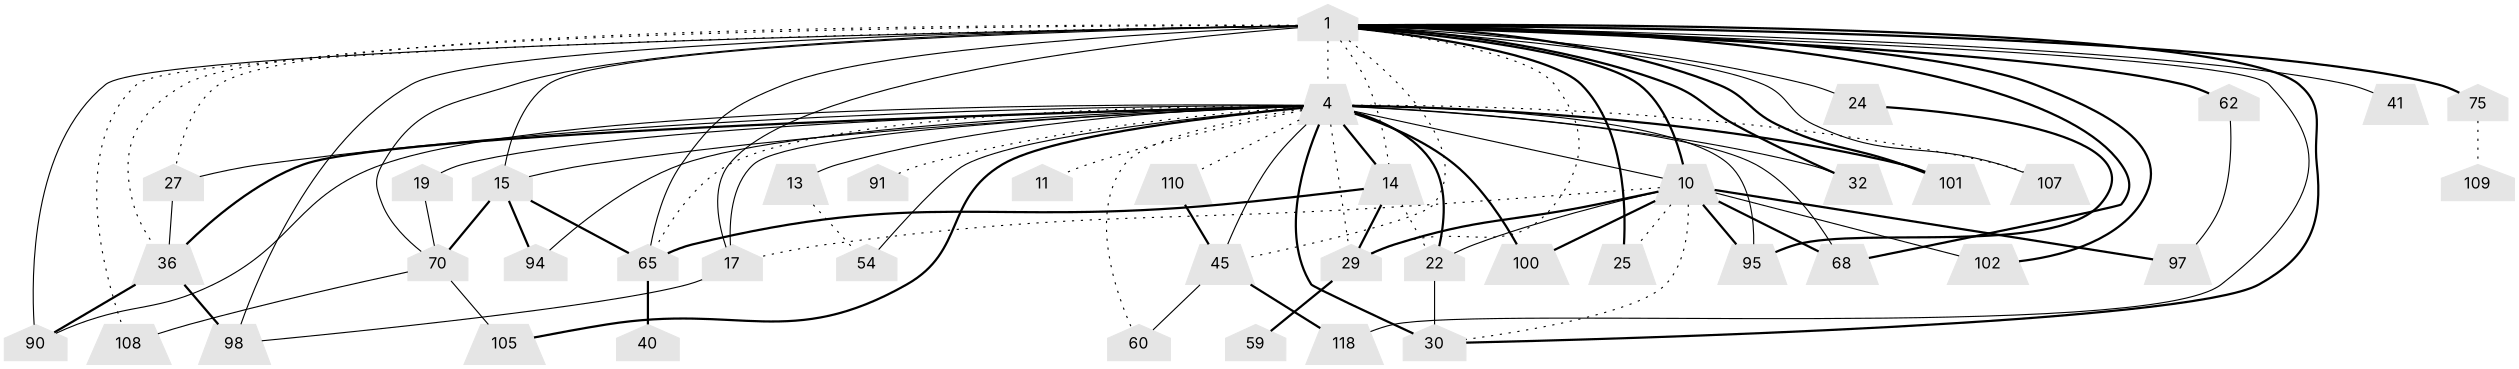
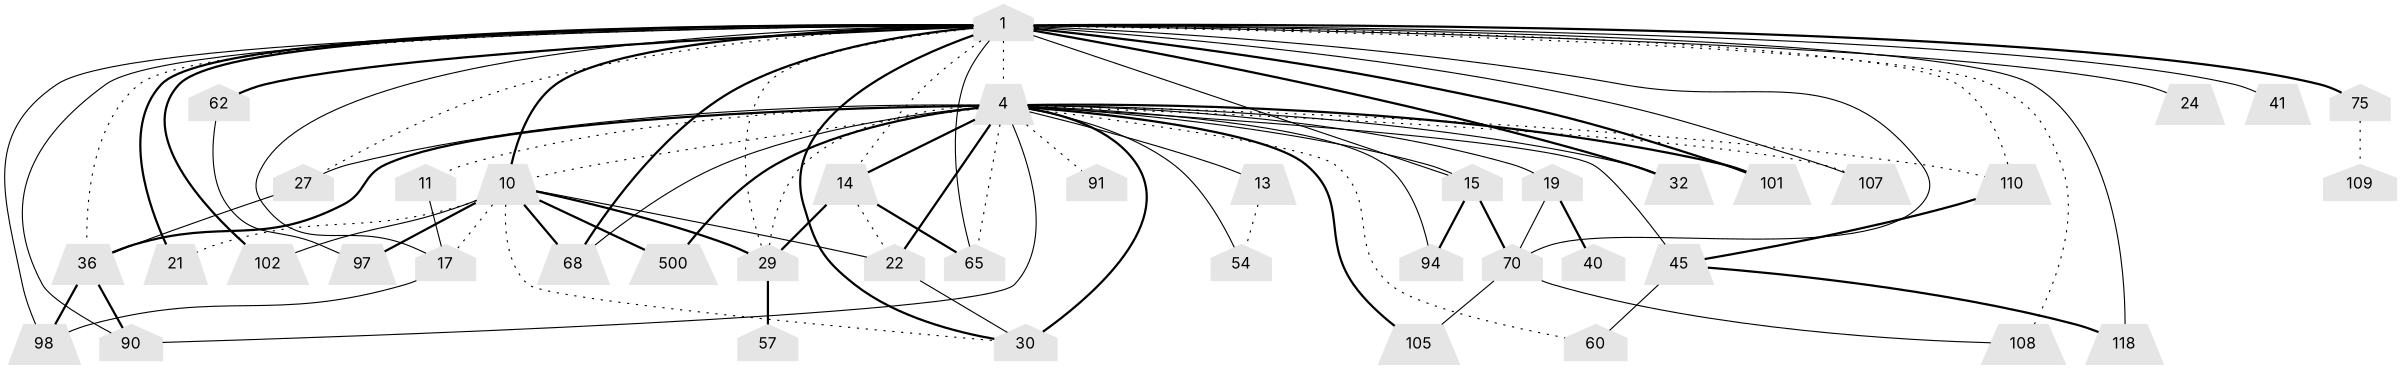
(983, 125) -> (438, 232)
(1508, 145) -> (754, 139)
(1419, 213) -> (1546, 38)
(585, 230) -> none
(1527, 264) -> (673, 264)
(1622, 264) -> (176, 264)
(1752, 264) -> none
(648, 303) -> (1573, 224)
(1256, 344) -> (768, 344)
